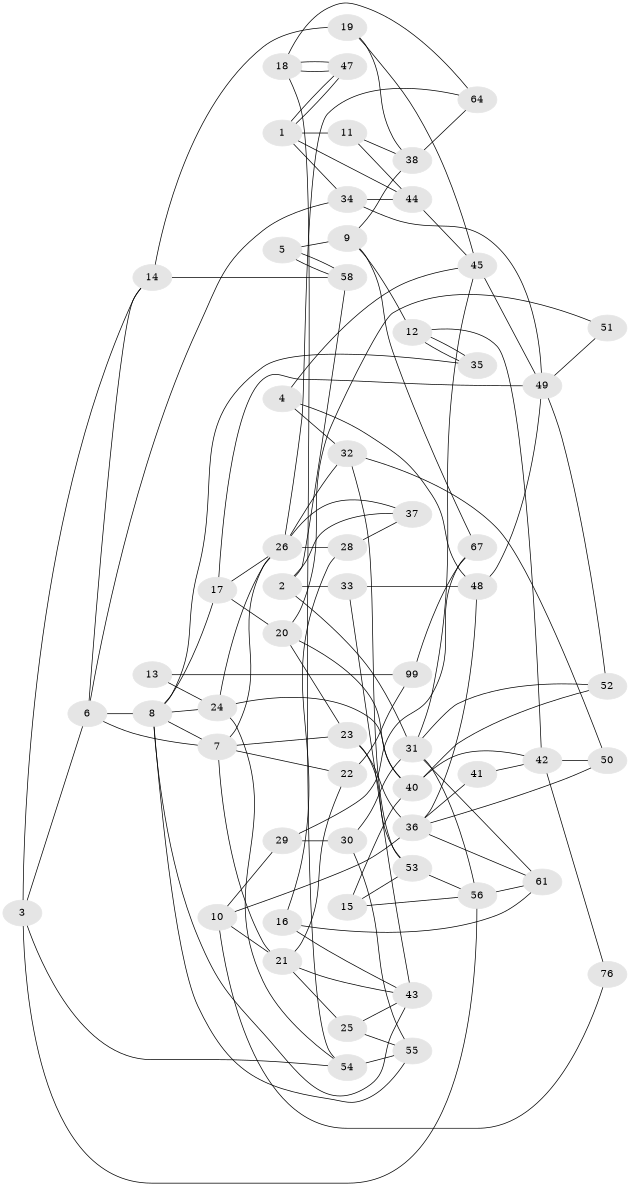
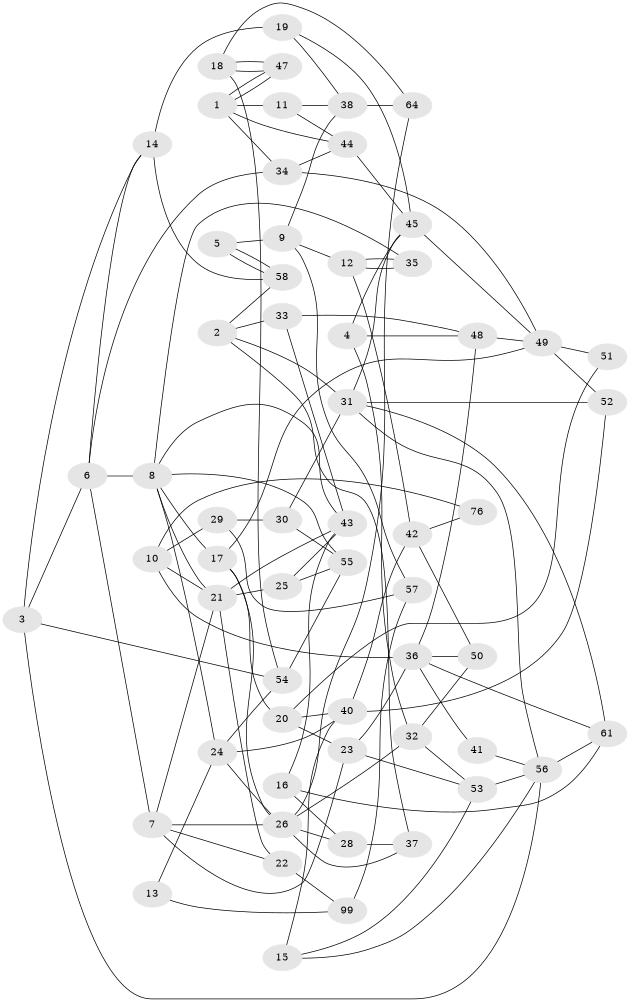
(477, 548) -> (412, 590)
(185, 730) -> (176, 538)
(510, 768) -> (510, 760)
